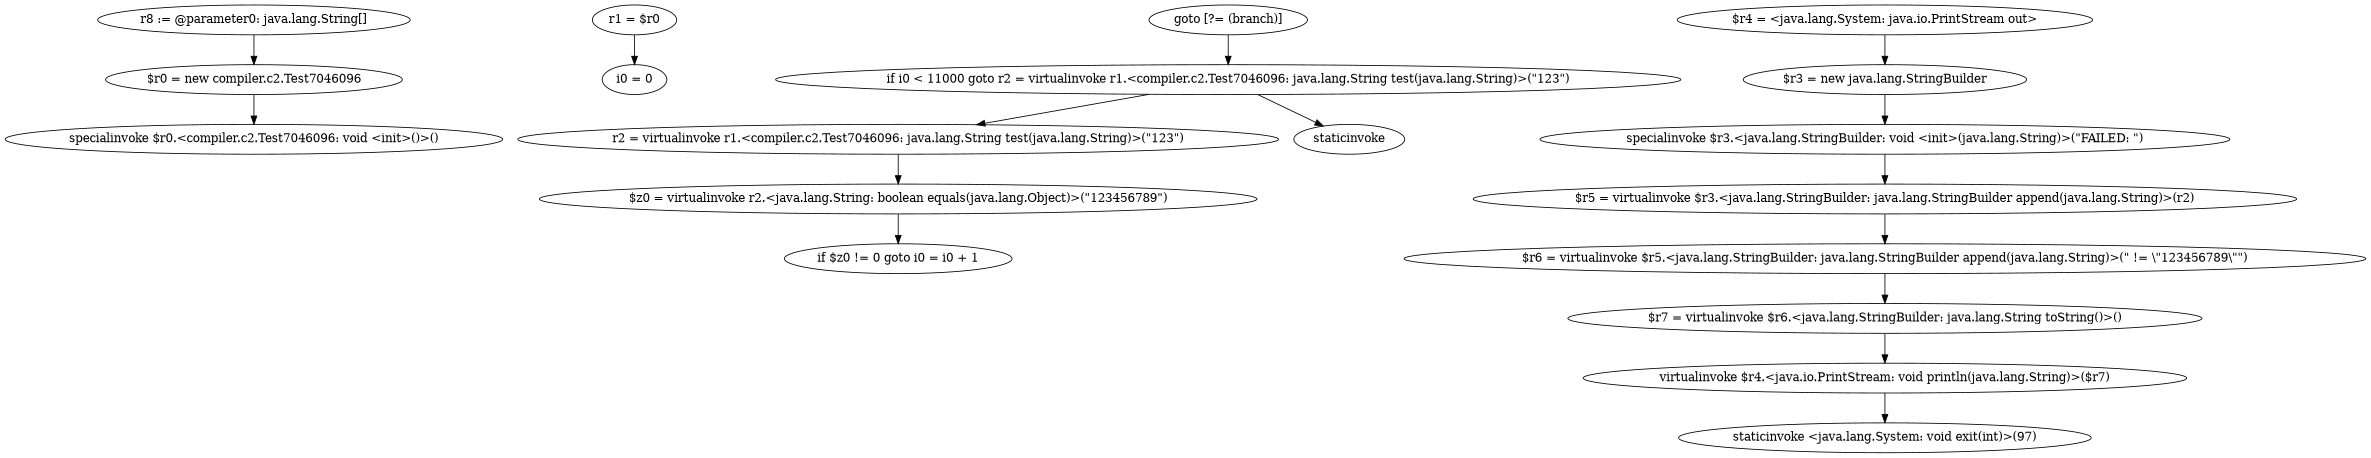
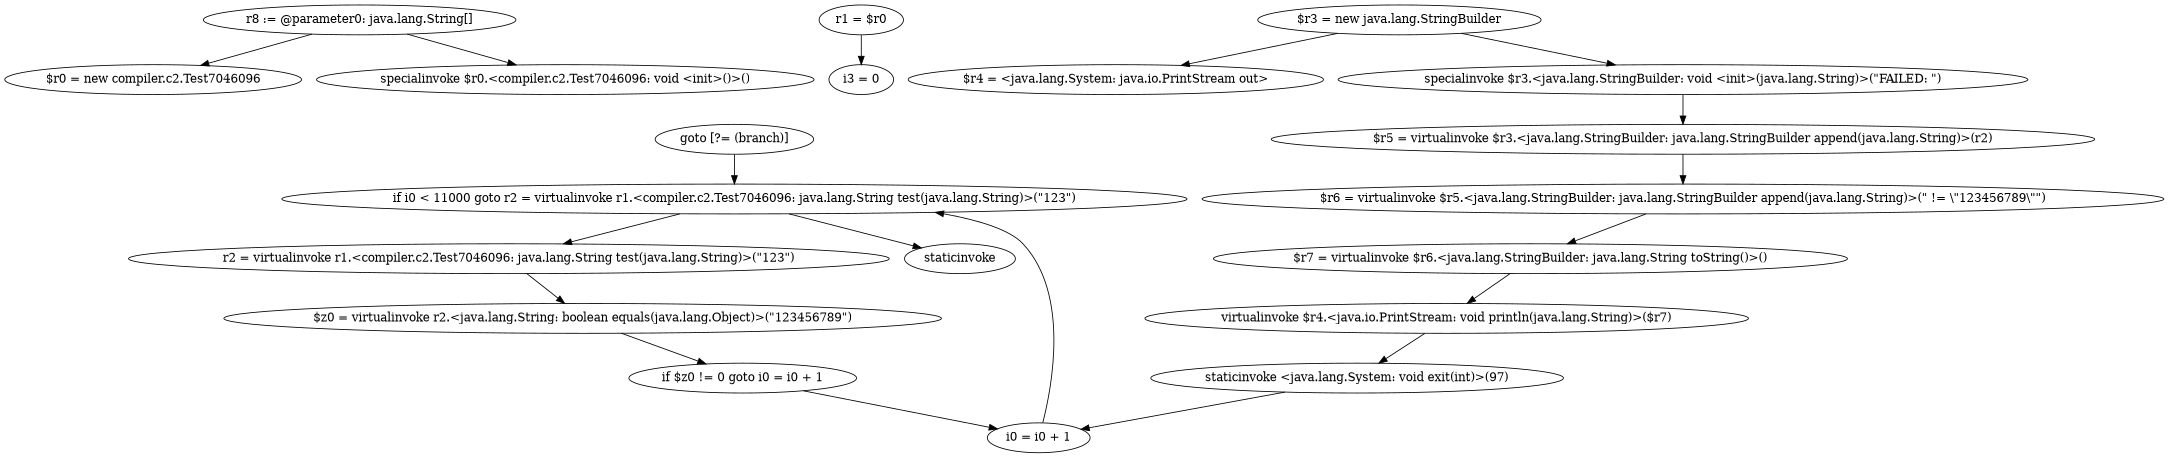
(1885, 46) -> (1263, 49)
(635, 80) -> (861, 80)
(254, 105) -> (458, 48)
none -> (1039, 438)
